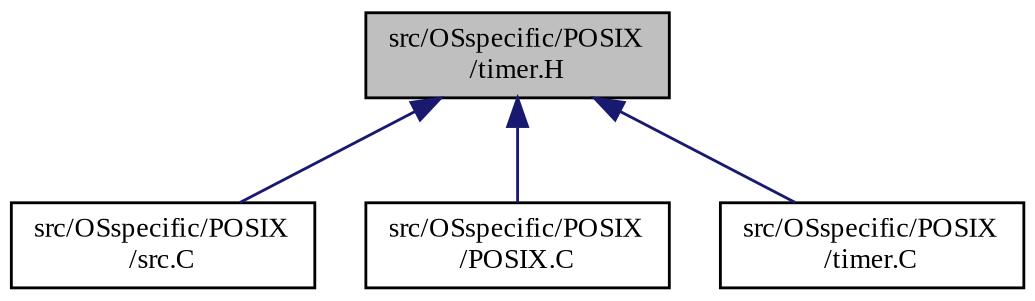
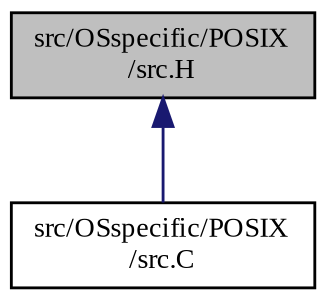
(518, 55) -> (163, 55)
(518, 245) -> none
(872, 245) -> none
